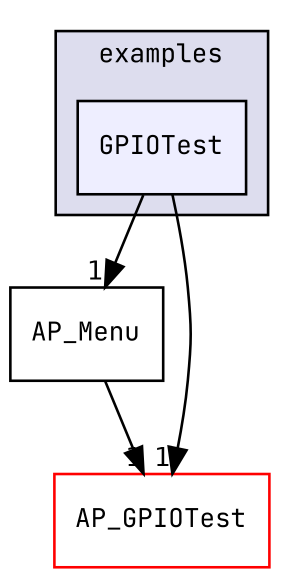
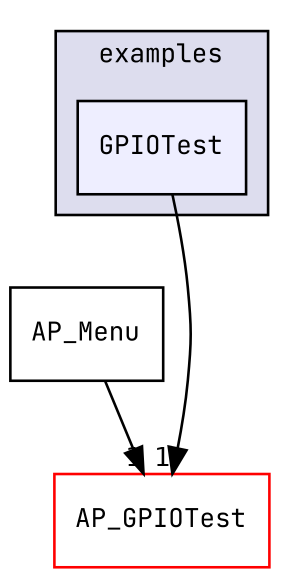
(129, 231) -> none
